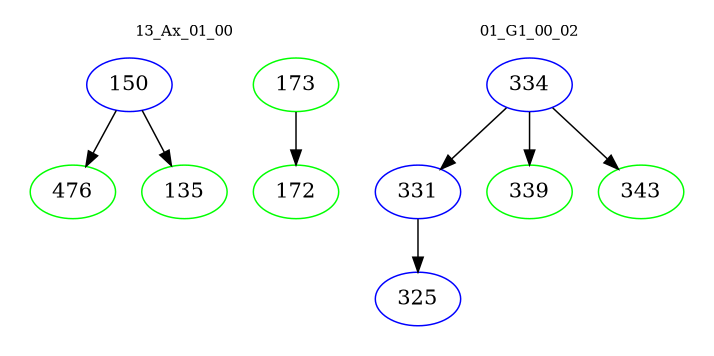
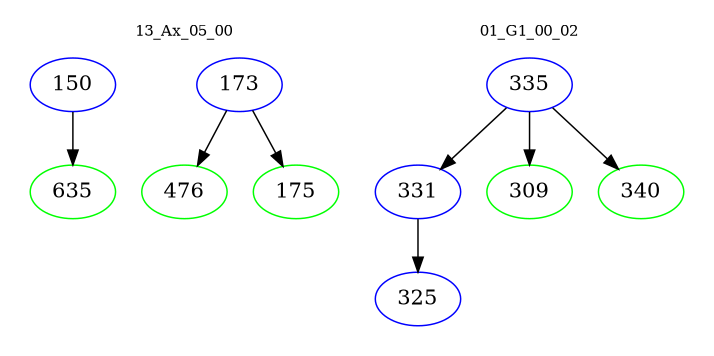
(184, 32) -> (184, 32)
(296, 85) -> (239, 85)
(530, 85) -> (530, 85)
(105, 132) -> (216, 131)
(184, 192) -> (73, 192)
(296, 192) -> (296, 192)
(530, 192) -> (530, 192)
(641, 192) -> (641, 192)
